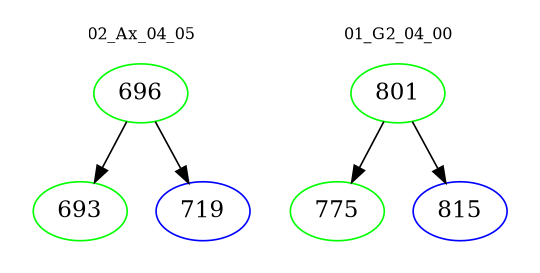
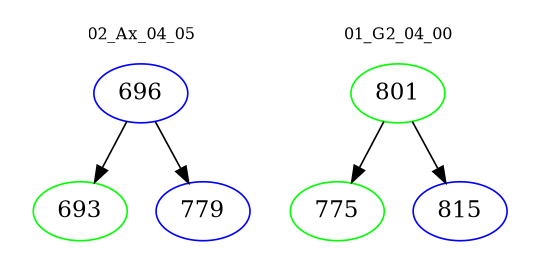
(141, 93) -> (141, 93)
(203, 211) -> (203, 211)
